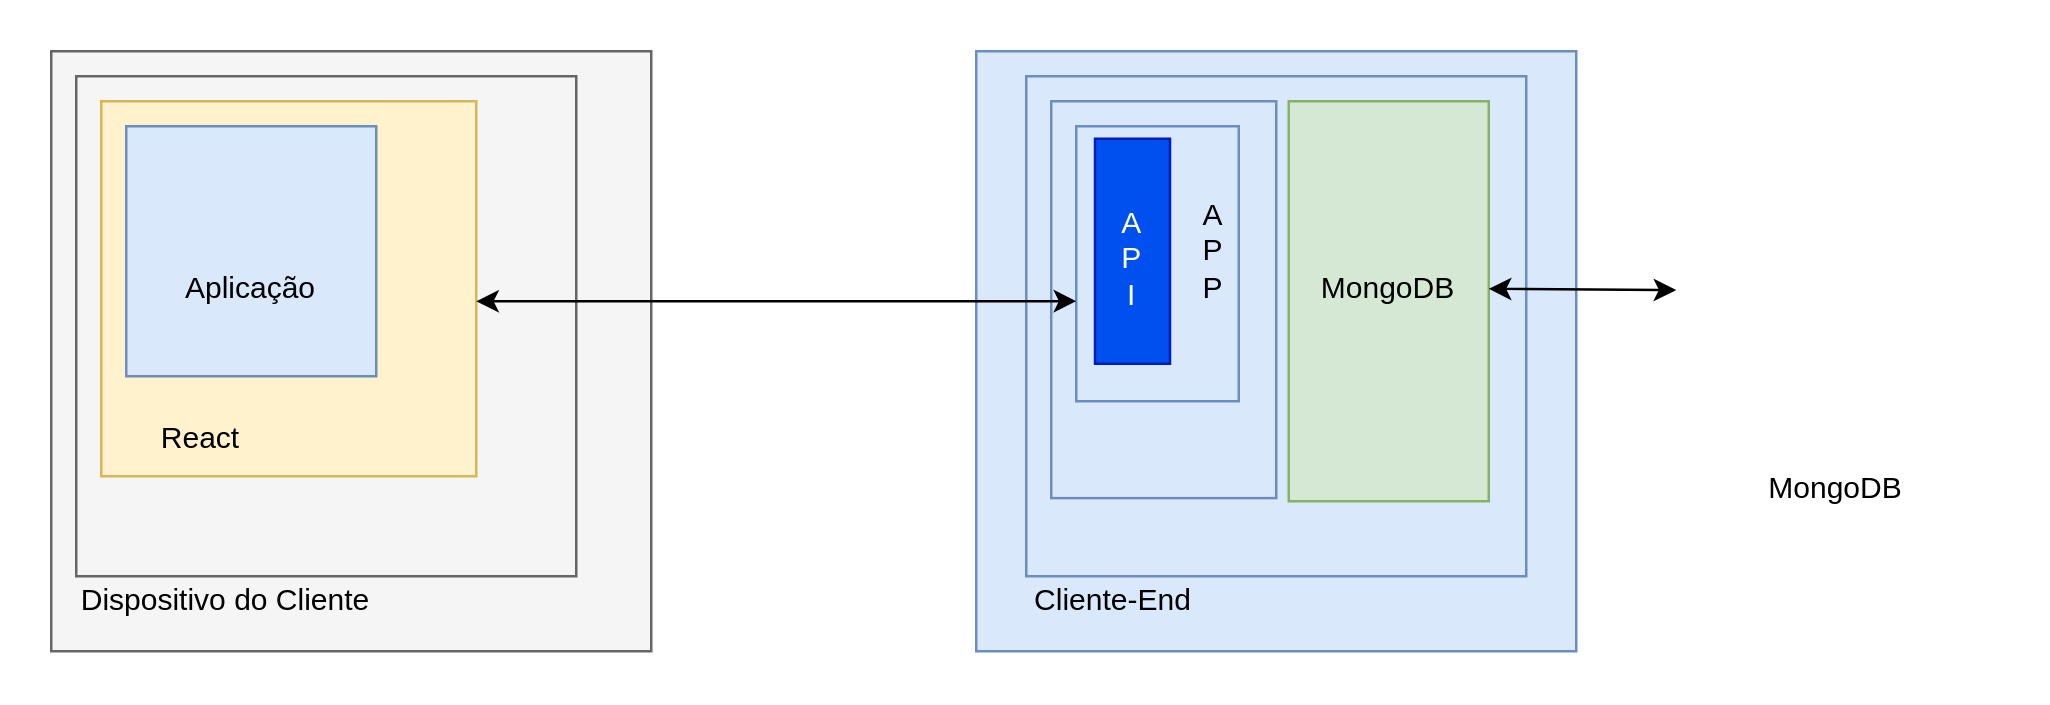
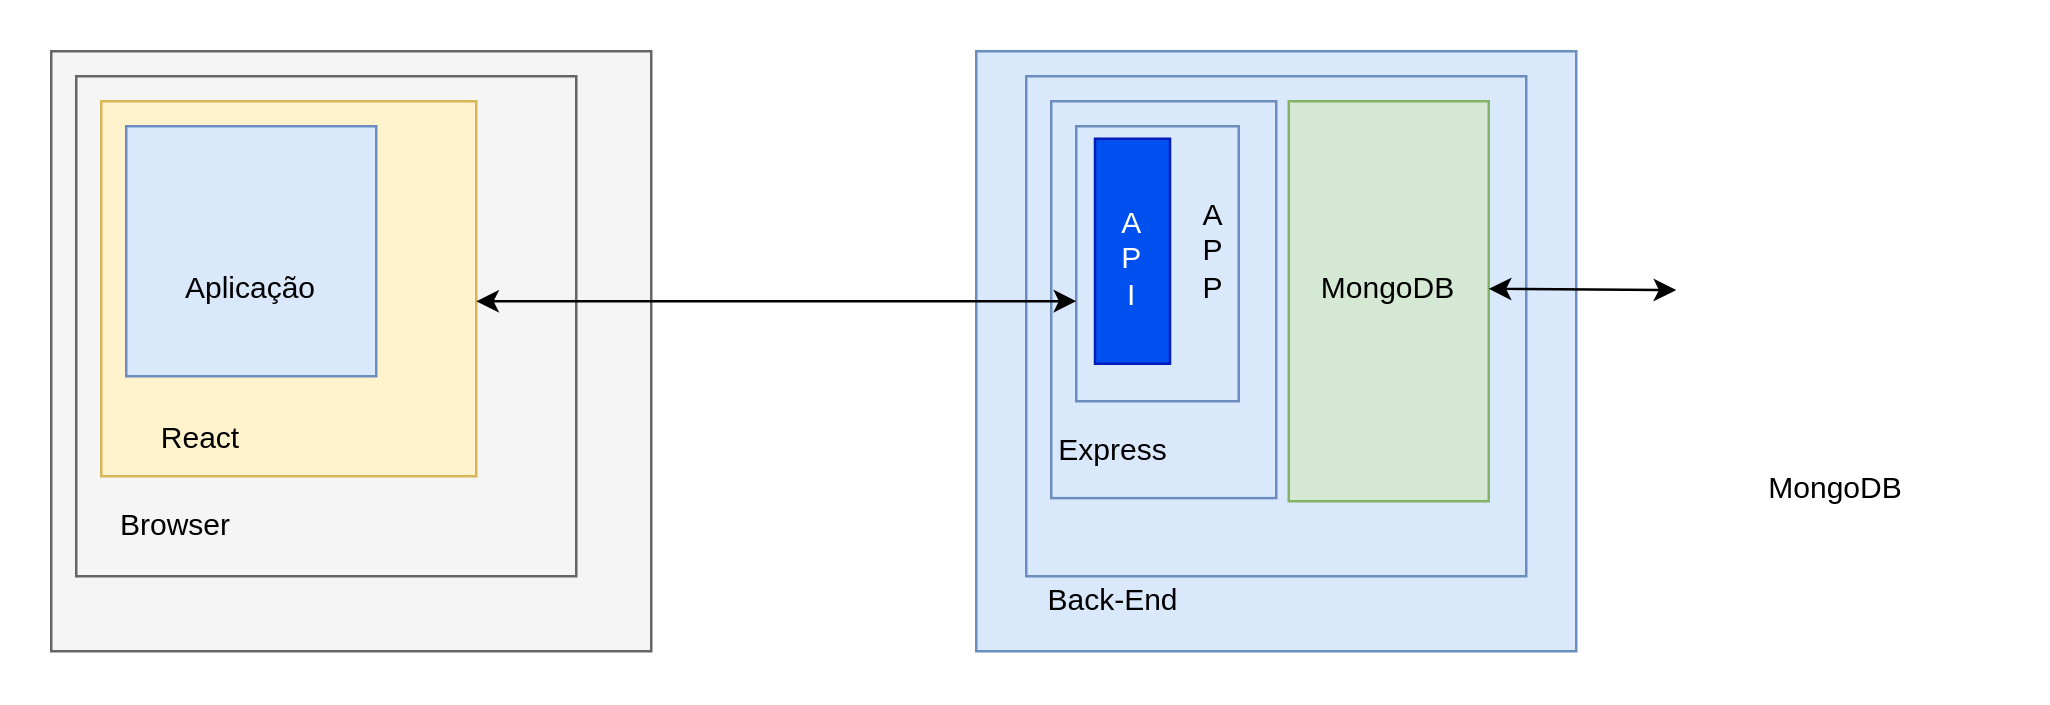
none -> (1114, 451)
none -> (176, 526)
(226, 601) -> none
(1114, 601) -> (1114, 601)
